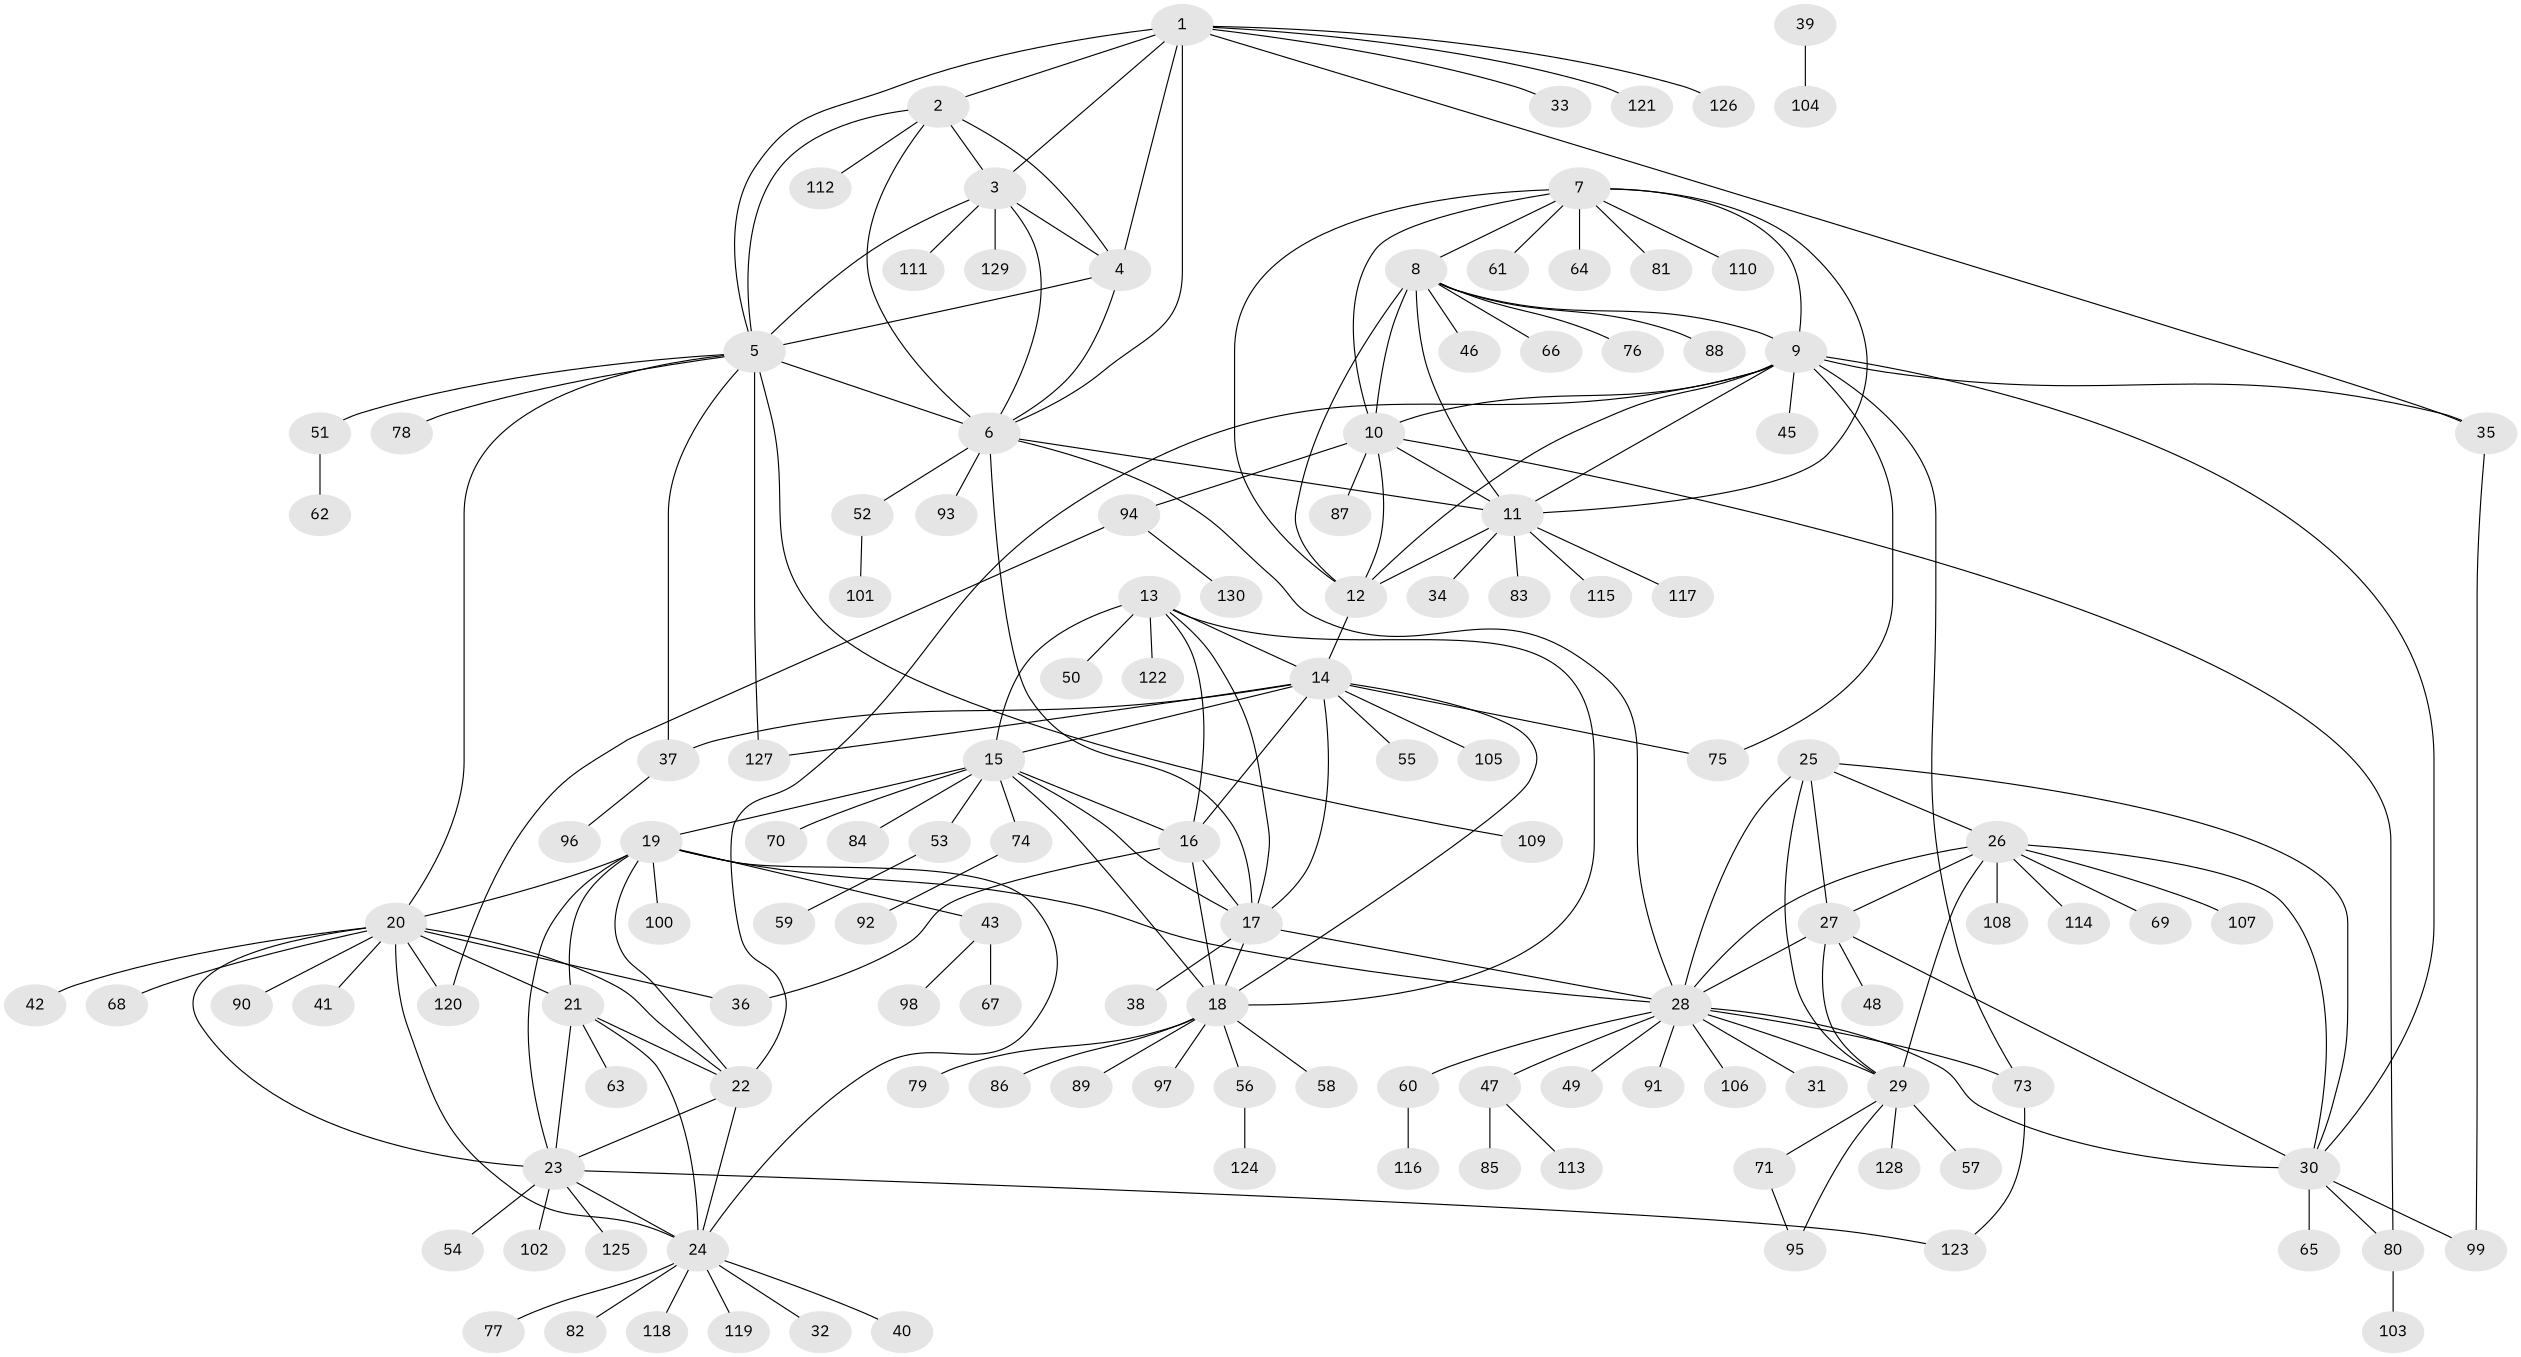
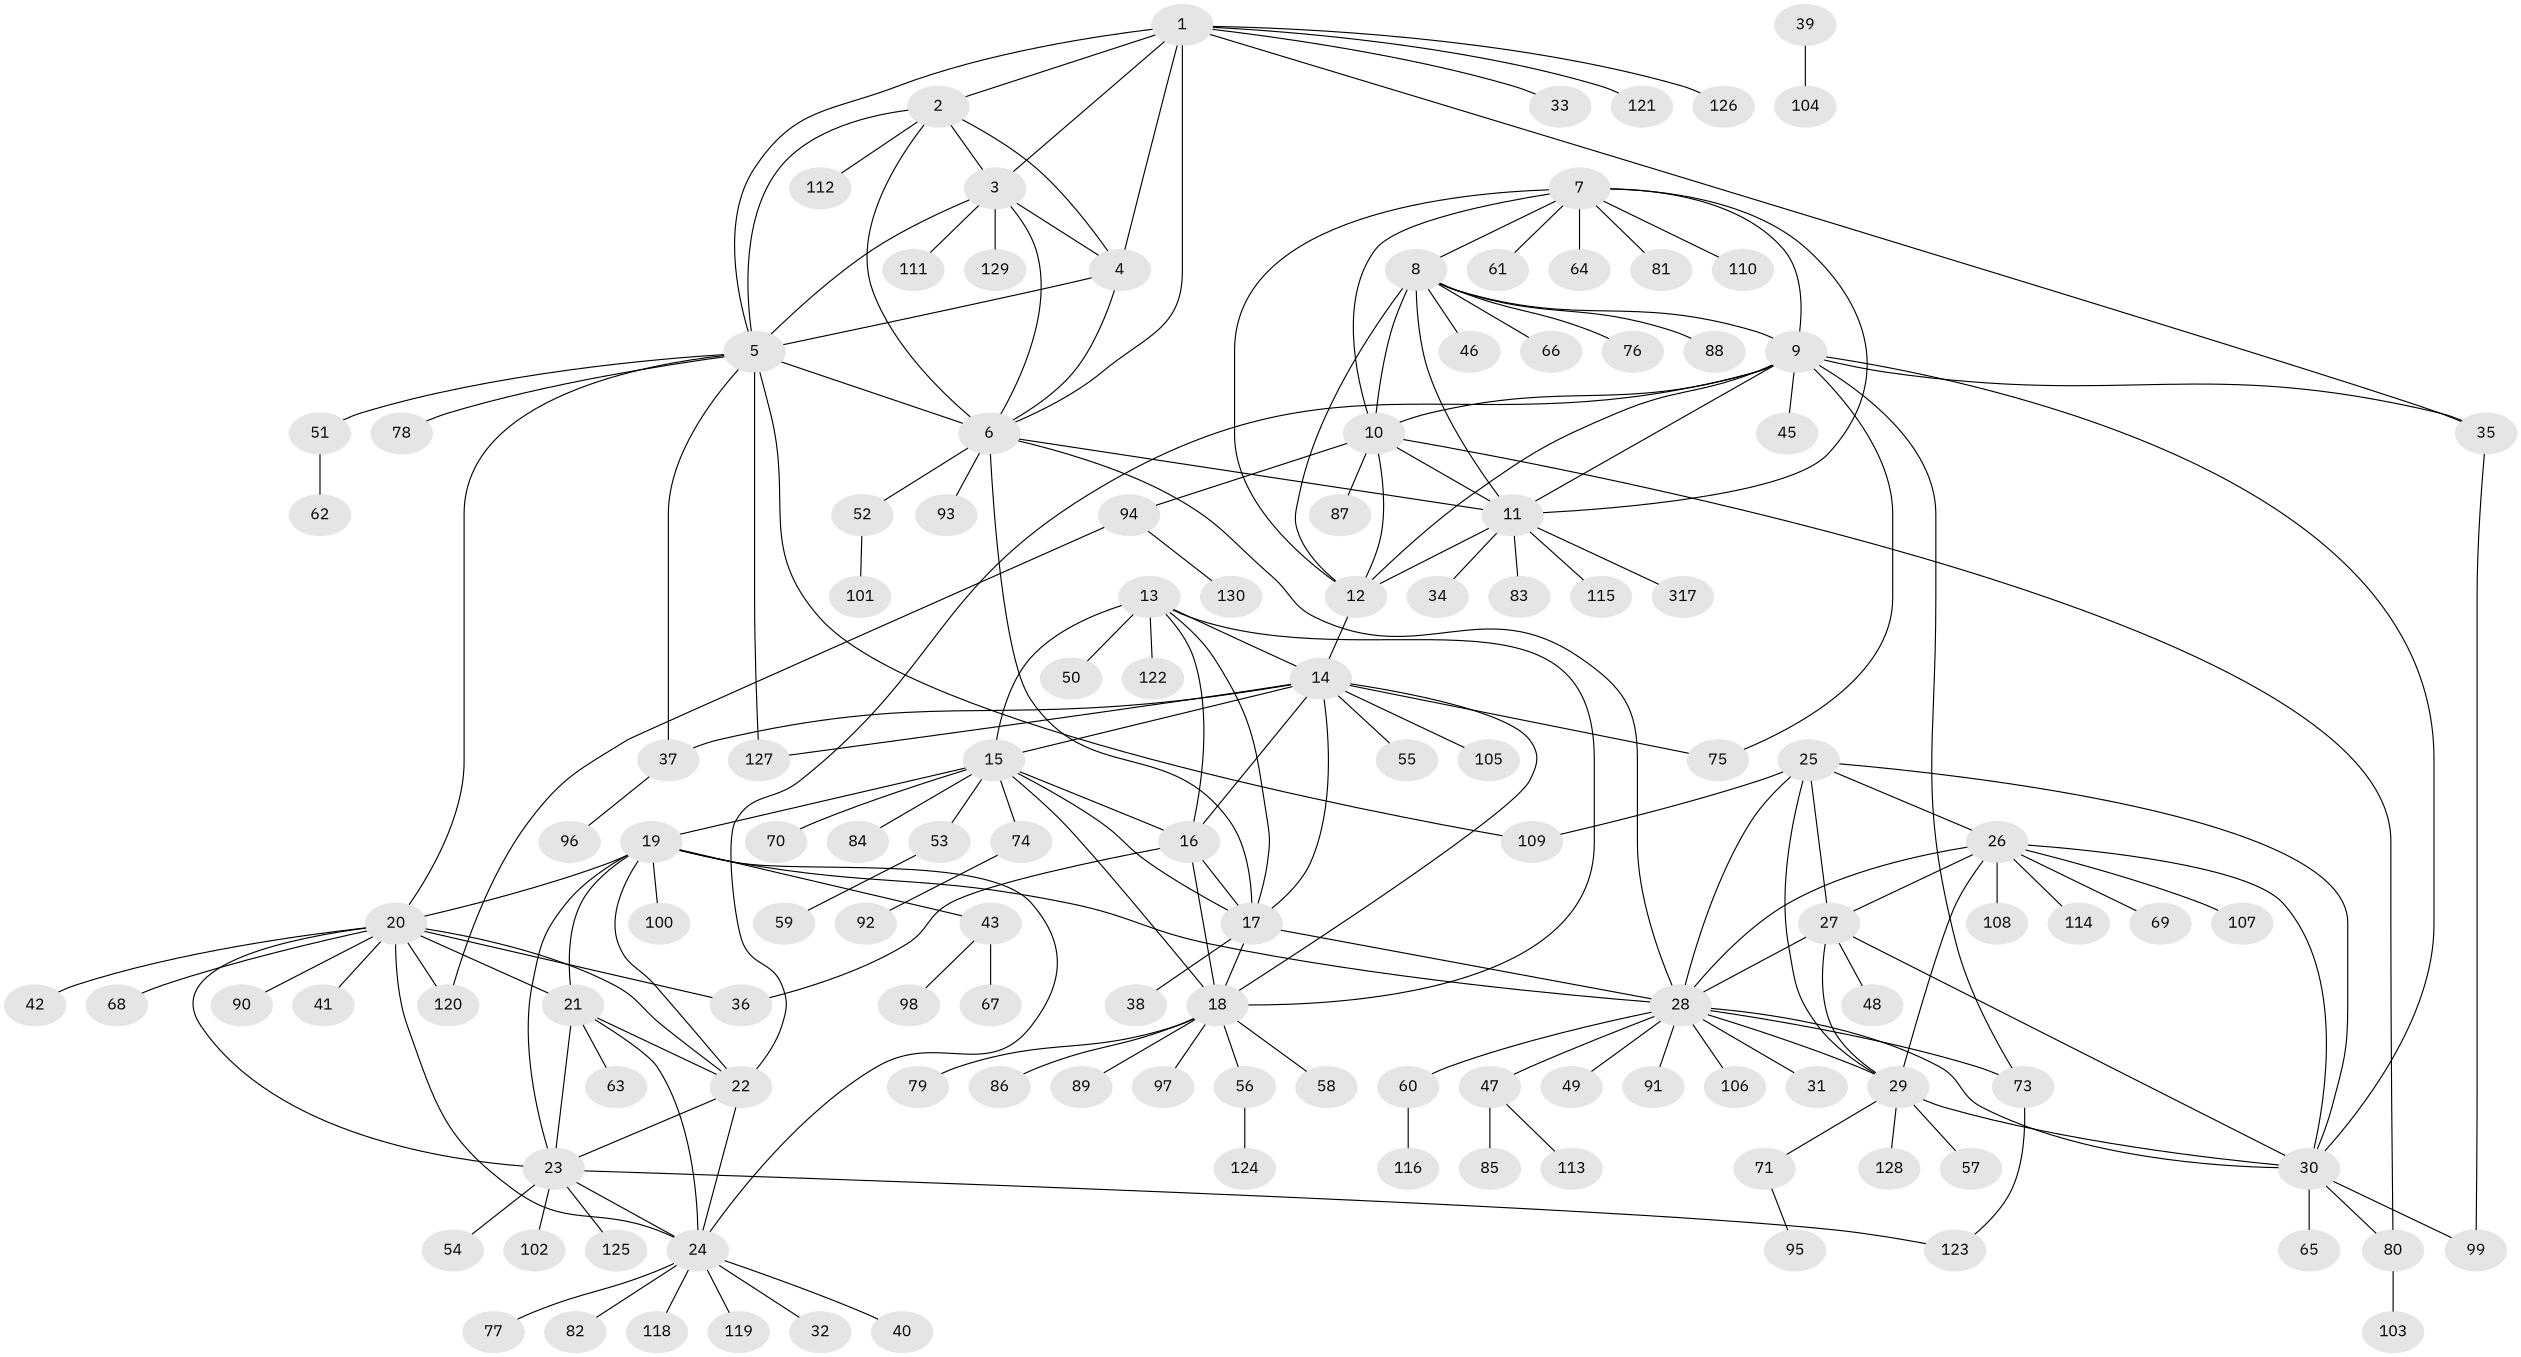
(1683, 597) -> (1683, 597)
none -> (1673, 806)
(1838, 1165) -> (2135, 1147)
